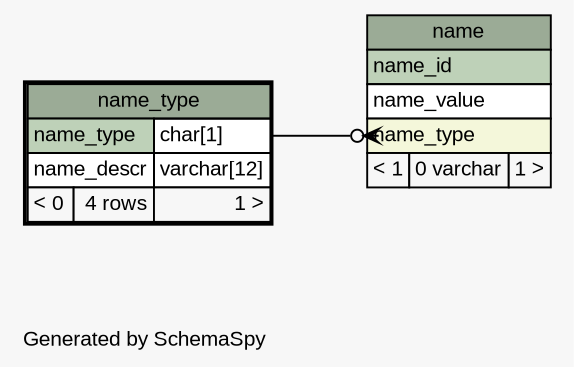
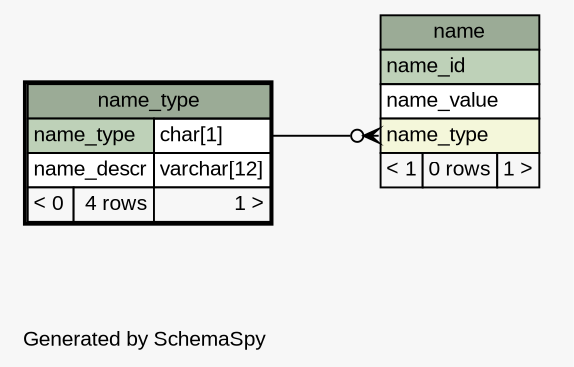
(459, 169) -> (460, 169)
